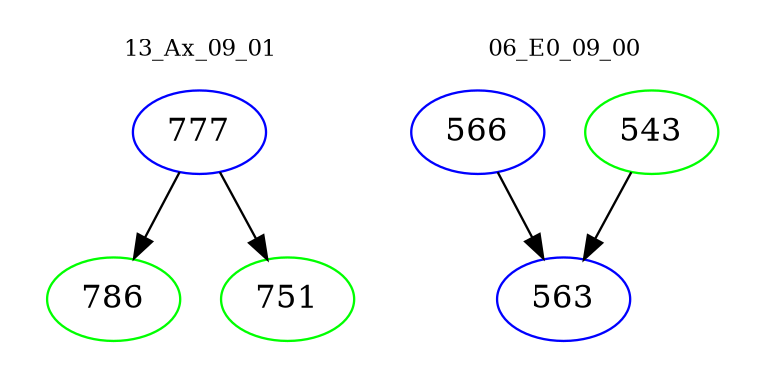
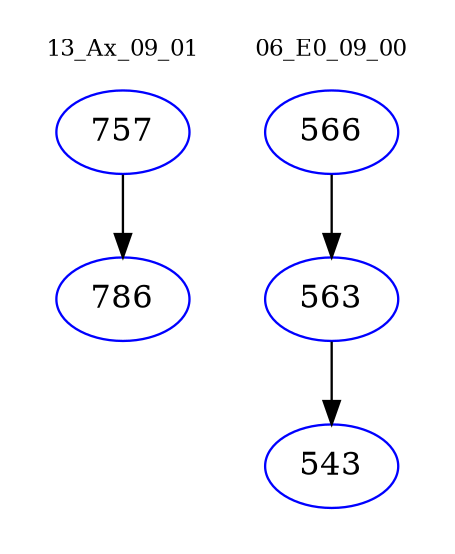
(199, 132) -> (123, 132)
(652, 132) -> (332, 466)
(613, 205) -> (332, 371)
(114, 299) -> (123, 299)
(288, 299) -> none
